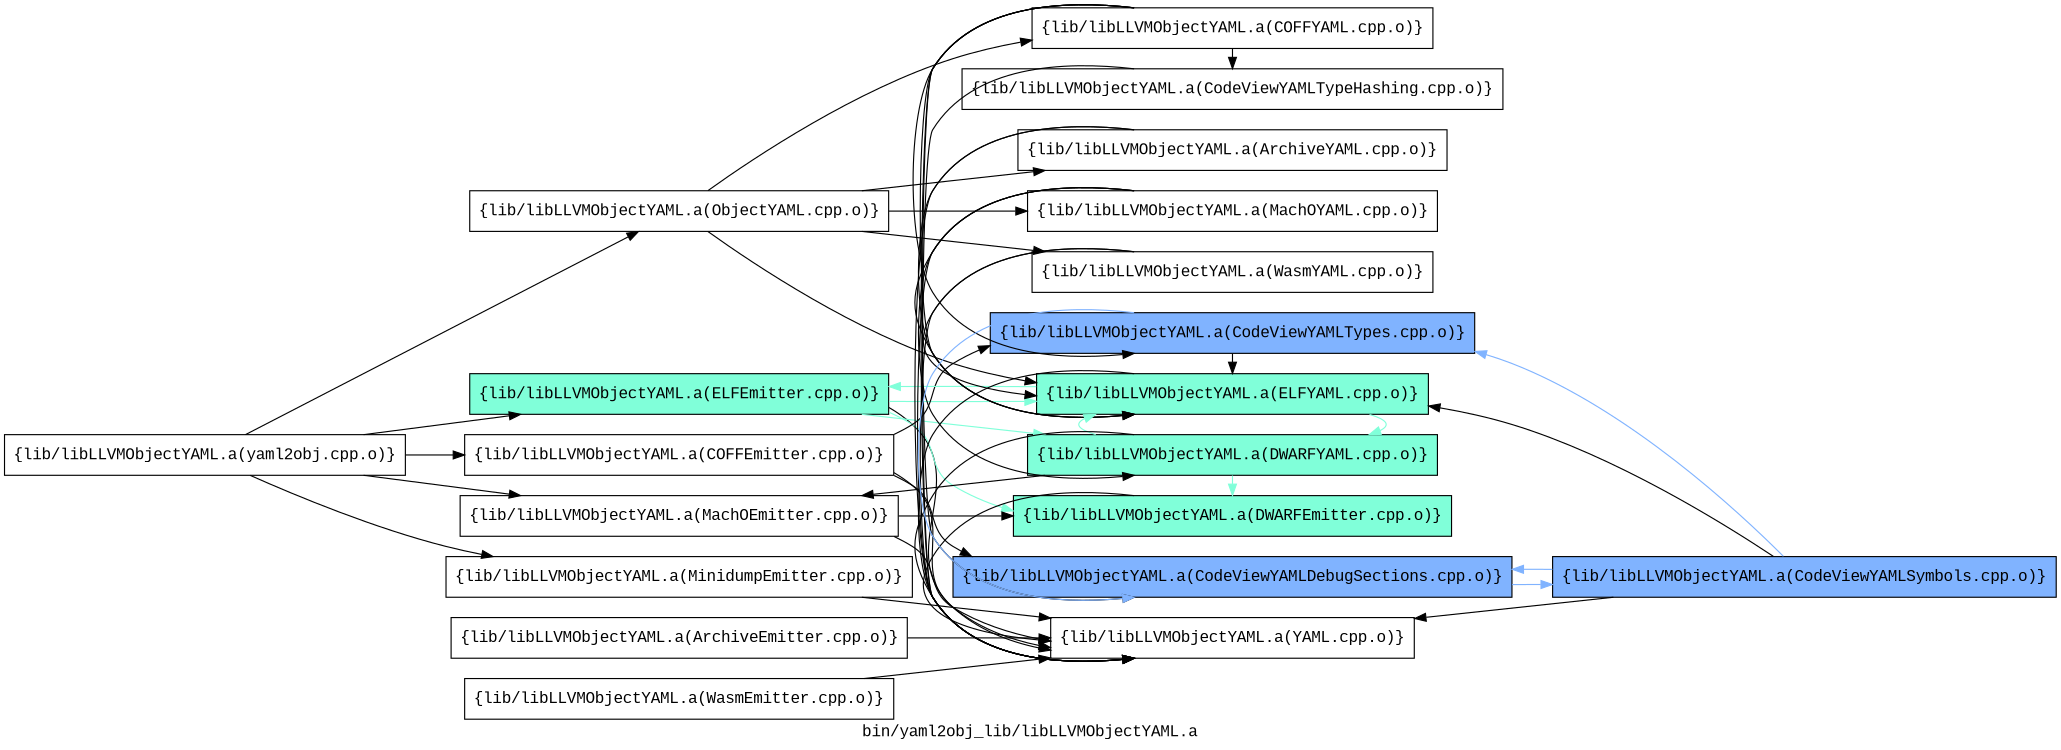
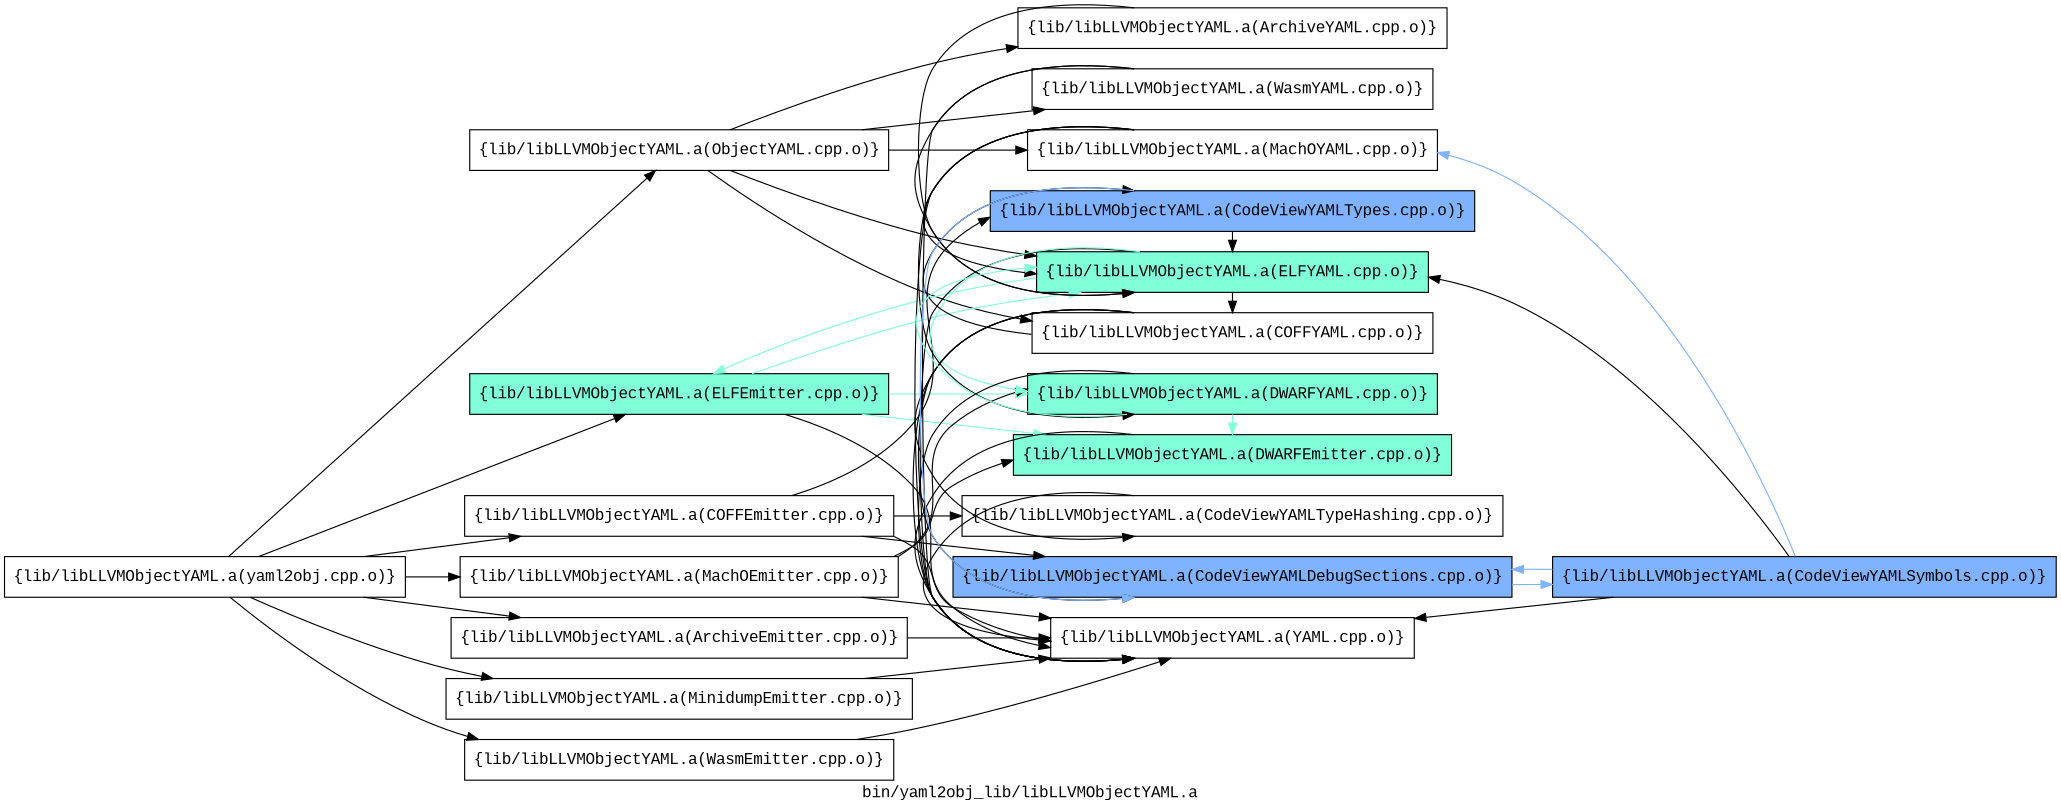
(920, 205) -> (1232, 297)
(915, 388) -> none
(1646, 439) -> (1662, 319)
(968, 484) -> (934, 458)
none -> (922, 516)
none -> (436, 607)
none -> (343, 678)
